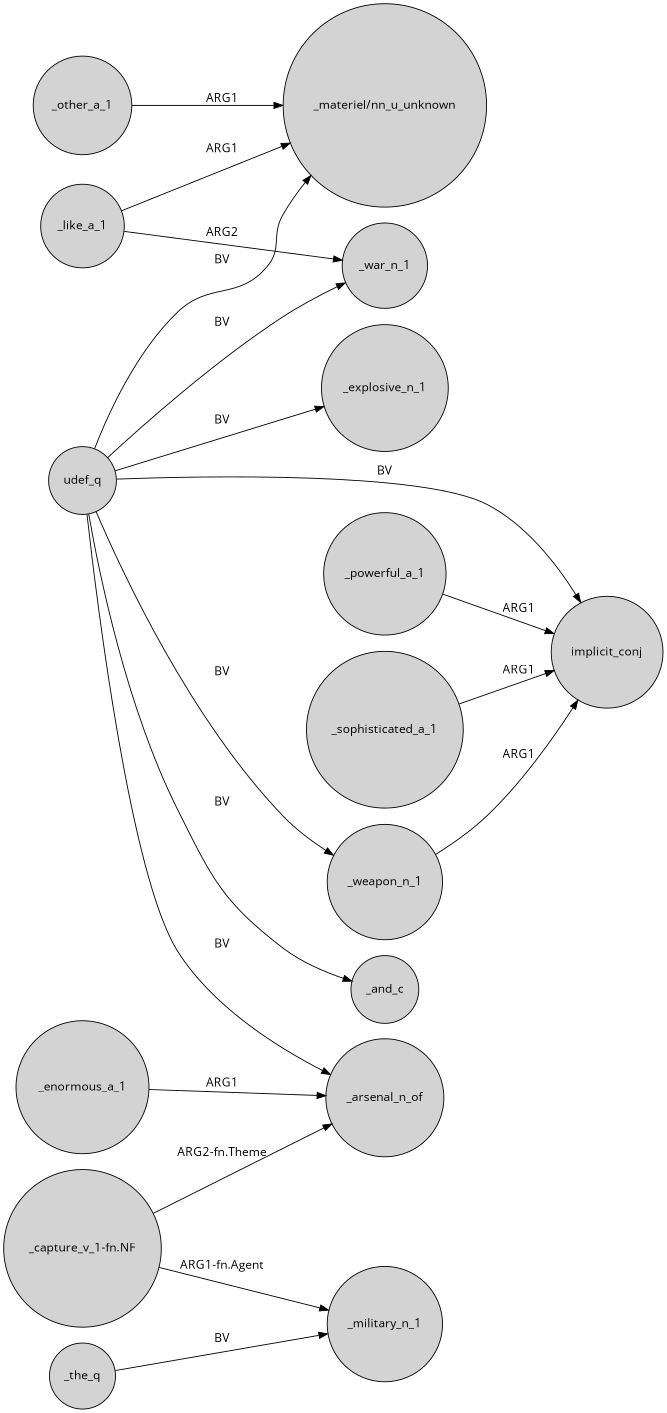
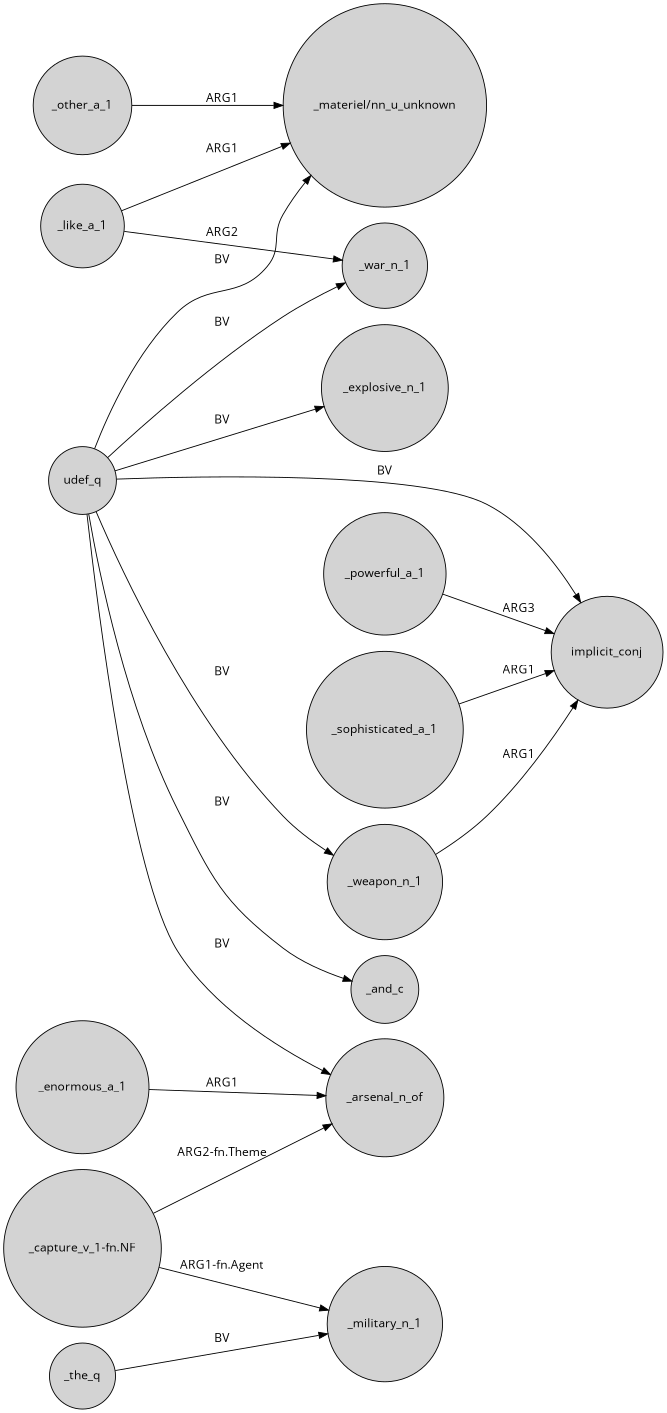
(519, 609) -> (519, 609)
